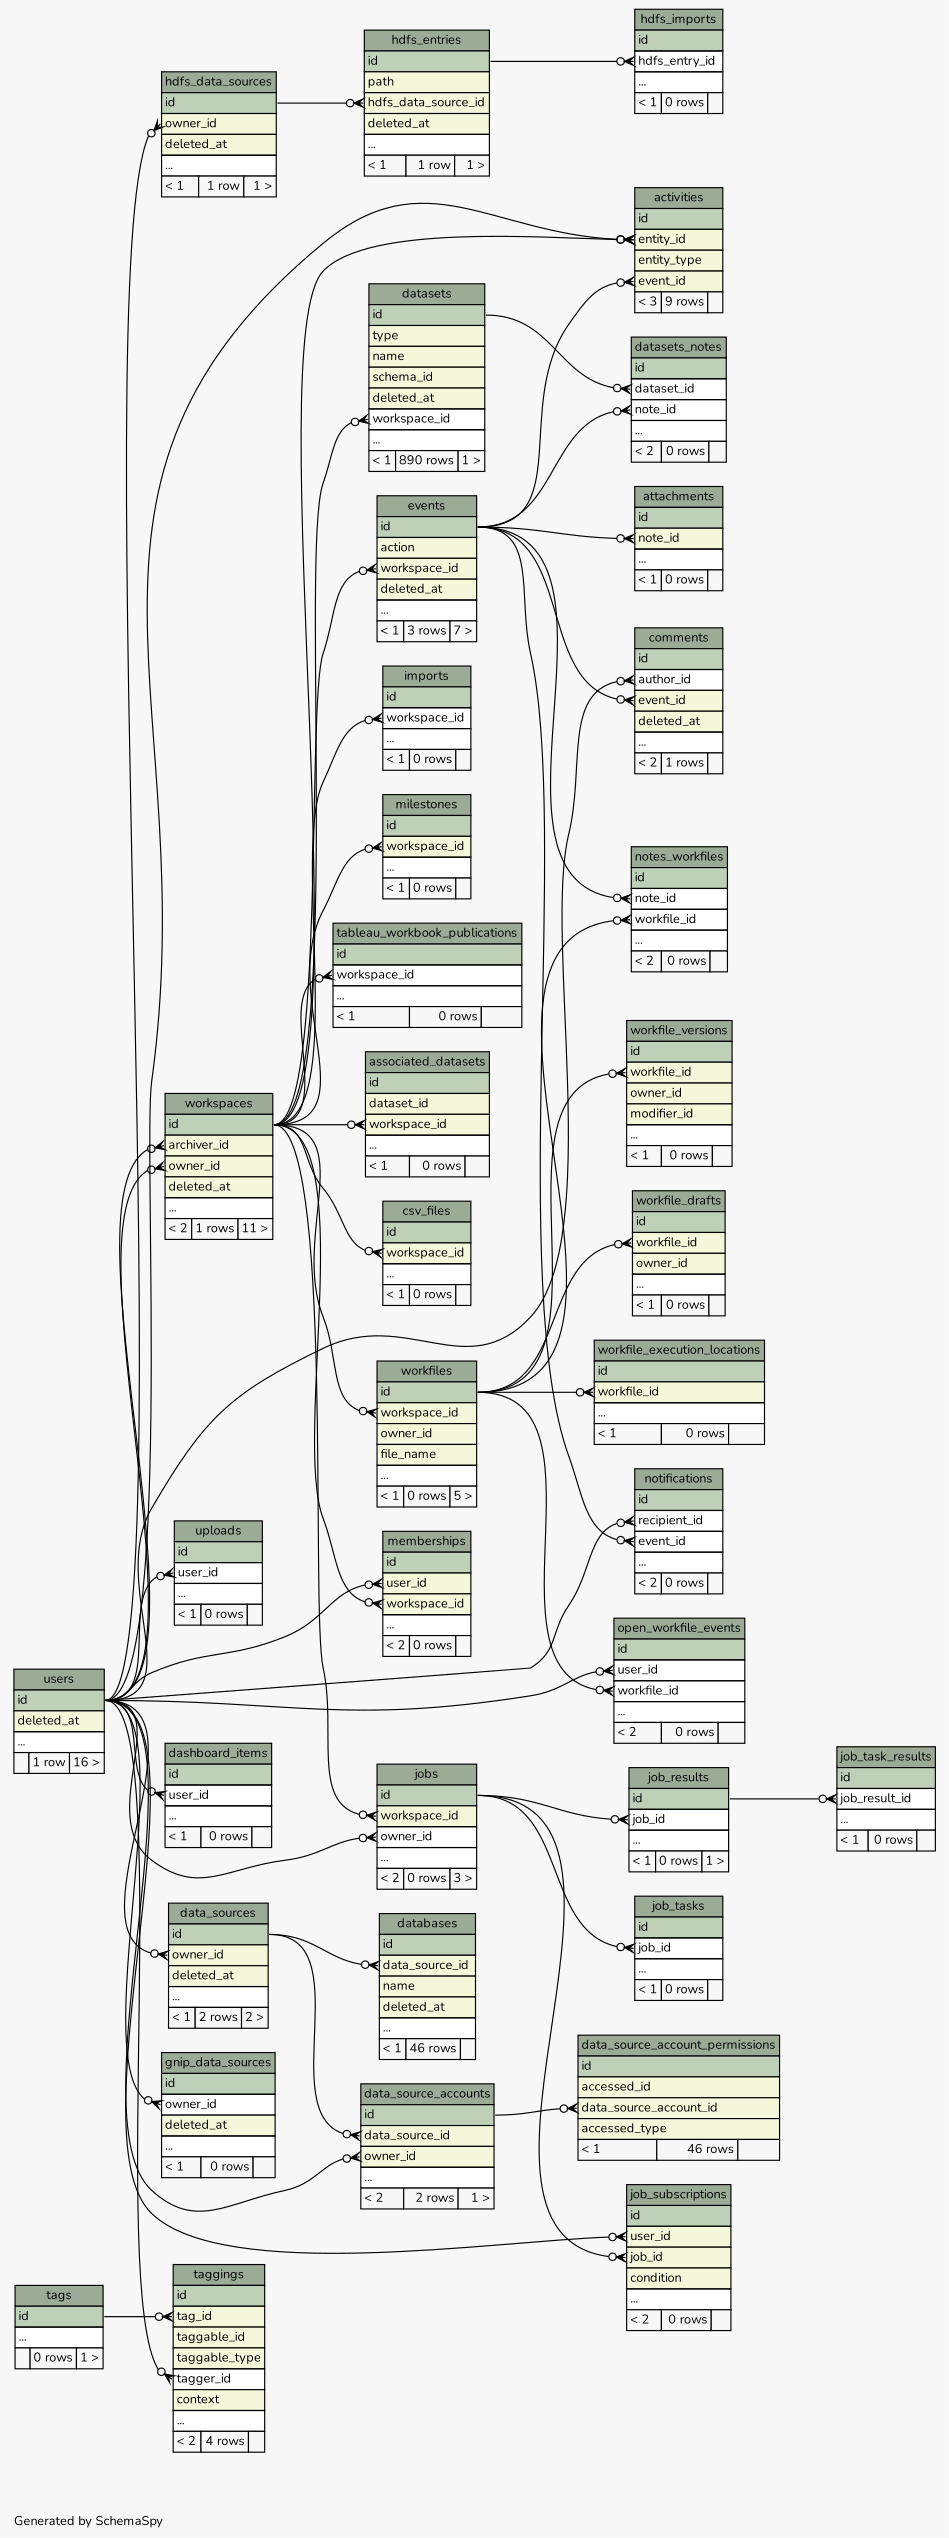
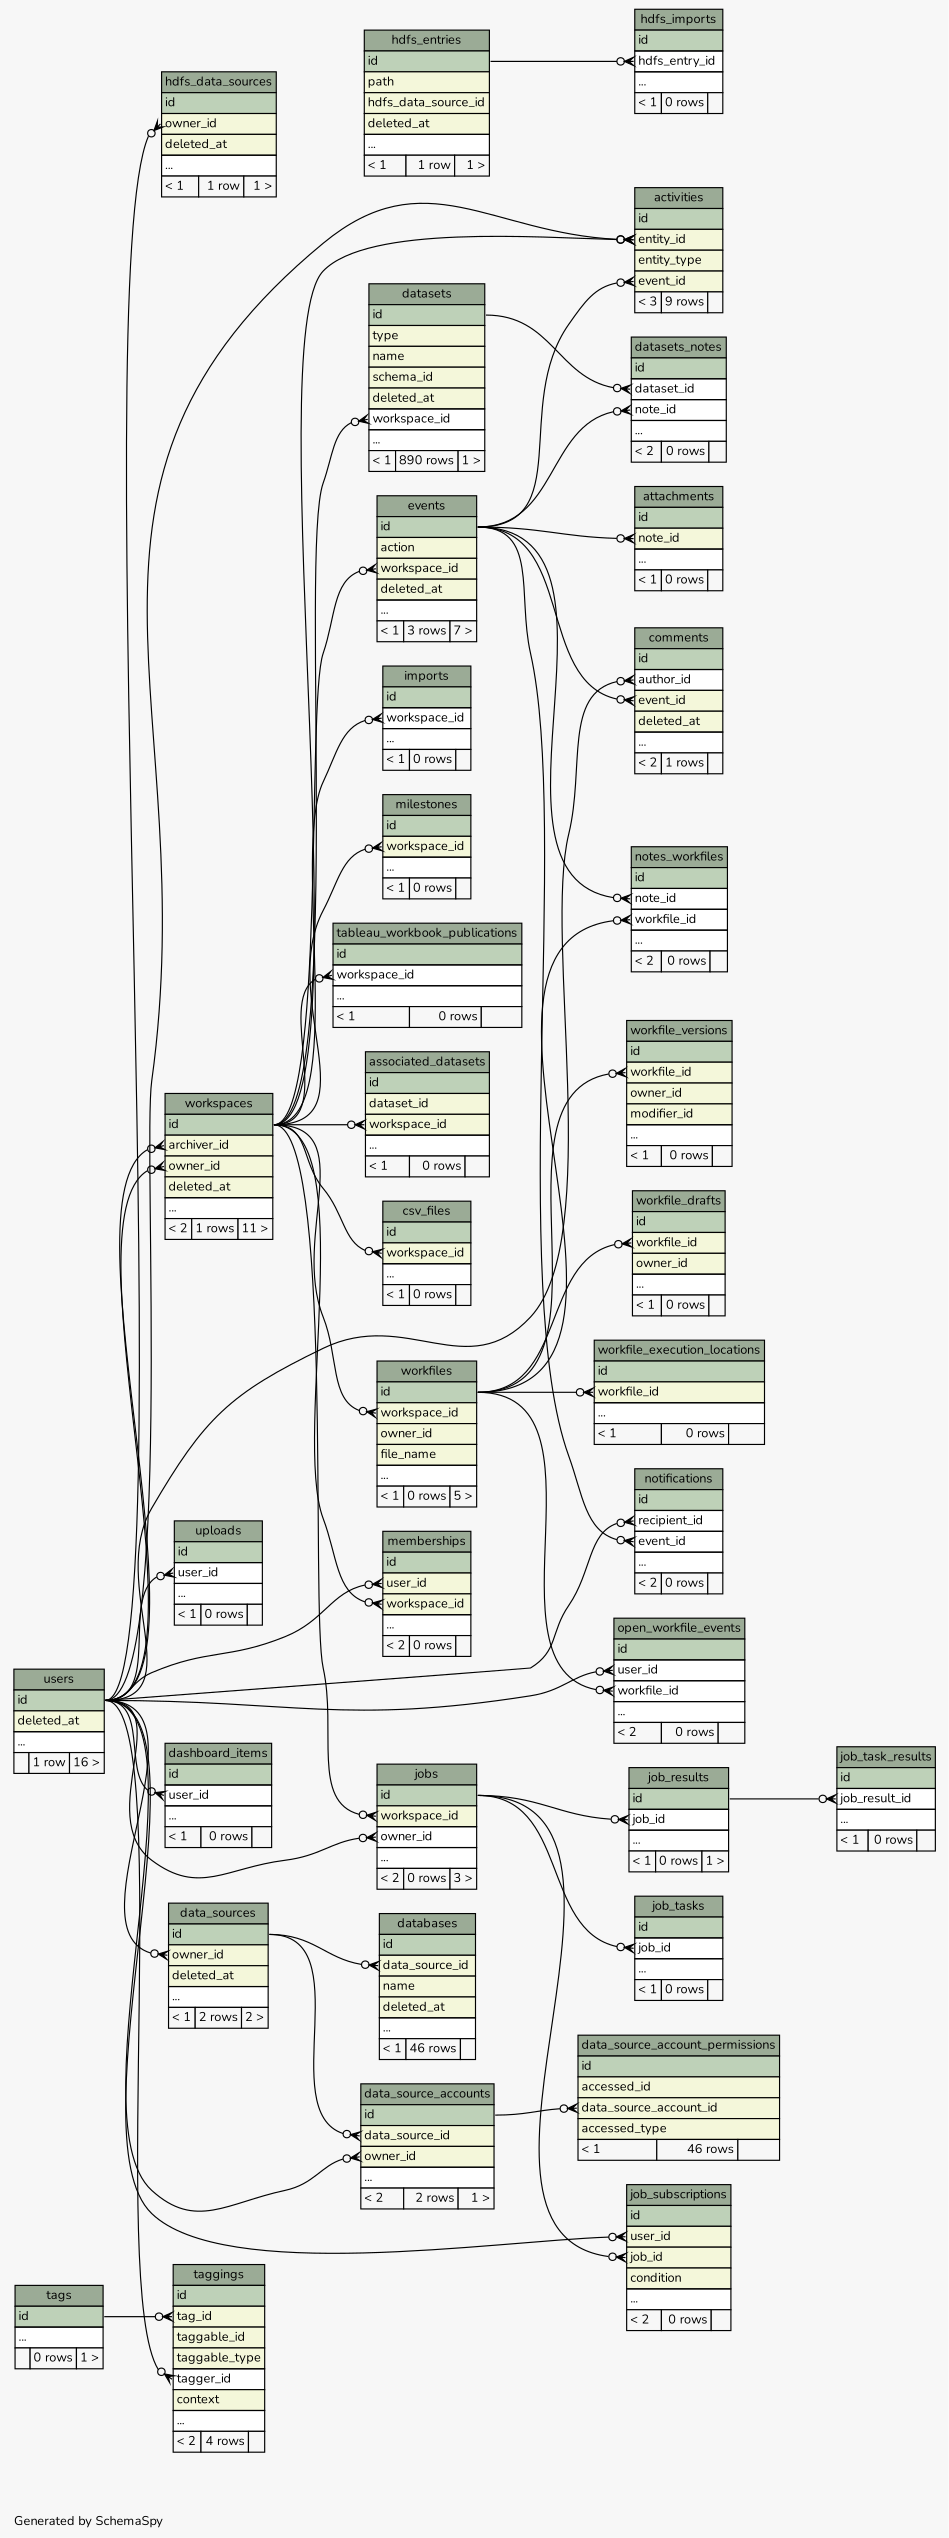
(312, 103) -> none
(218, 2115) -> none
